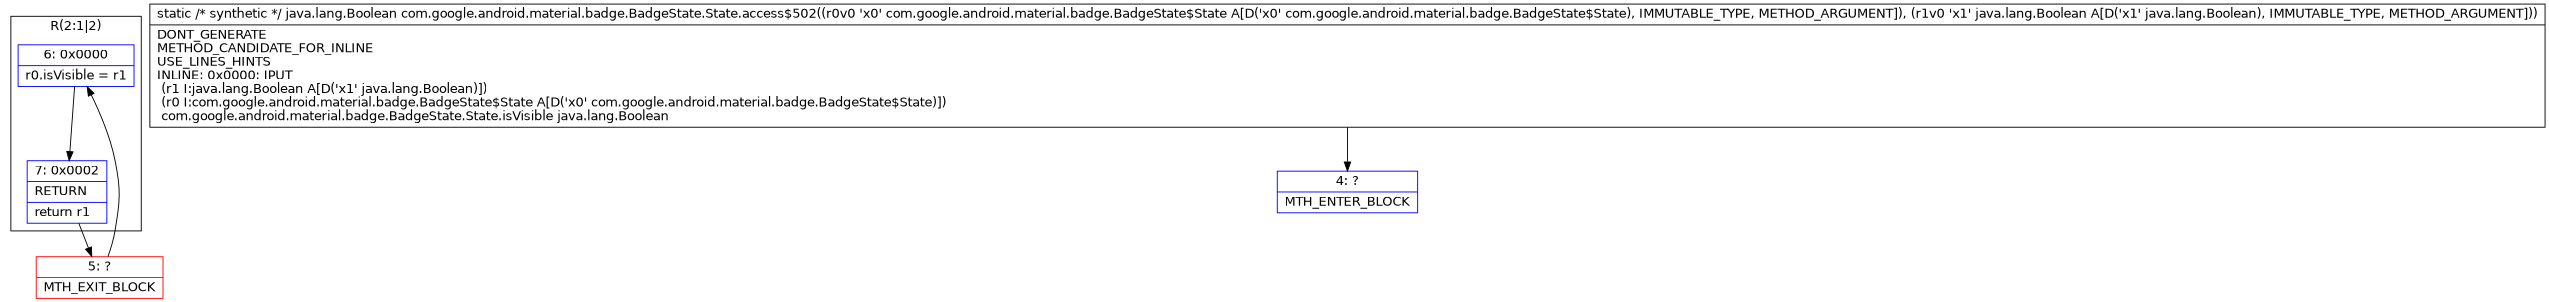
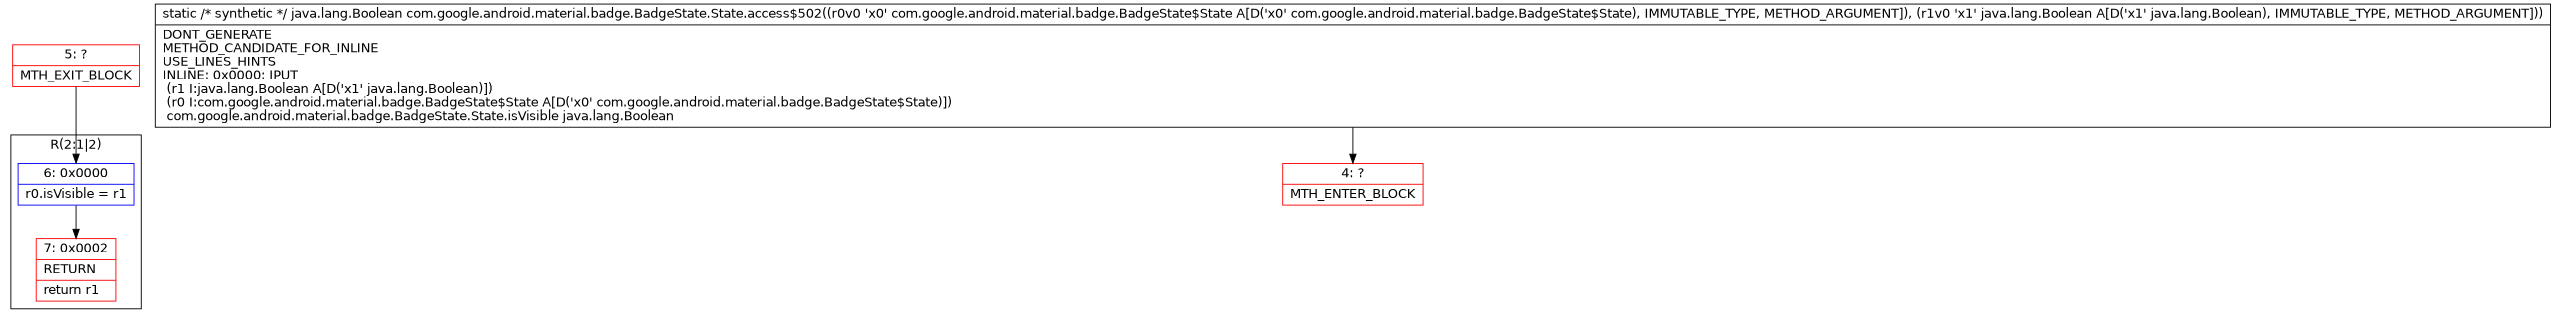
(67, 192) -> (76, 270)
(1347, 192) -> (1353, 184)
(84, 237) -> none
